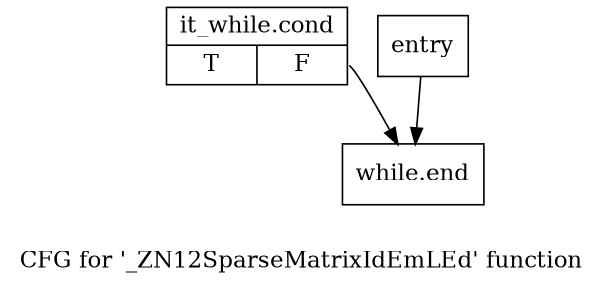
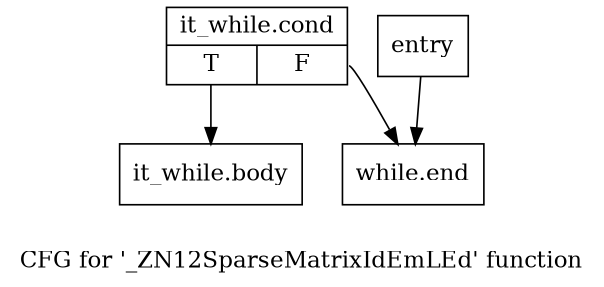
none -> (211, 174)
